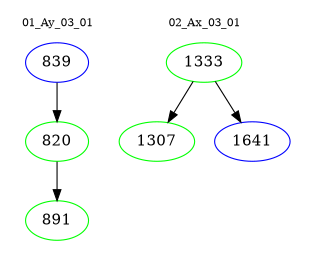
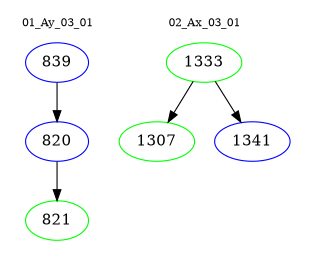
(57, 142) -> (57, 142)
(252, 142) -> (252, 142)
(57, 221) -> (57, 221)
